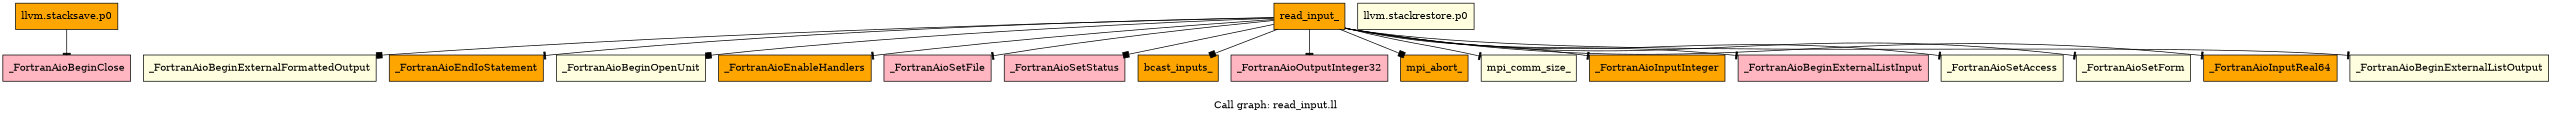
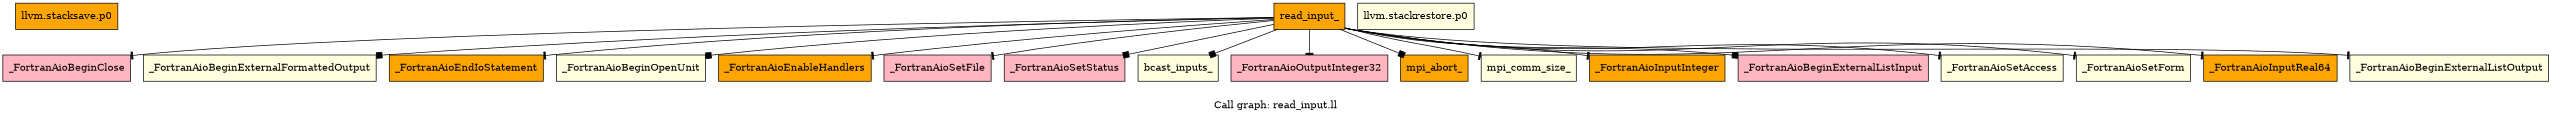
(67, 40) -> (704, 29)
(1539, 47) -> (1539, 47)
(1178, 68) -> (1178, 68)
